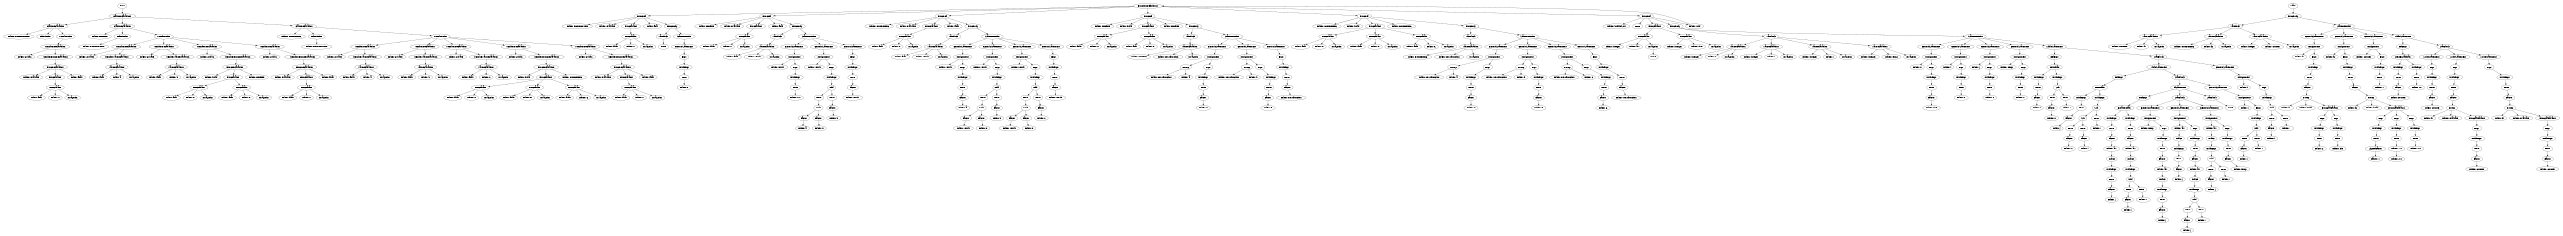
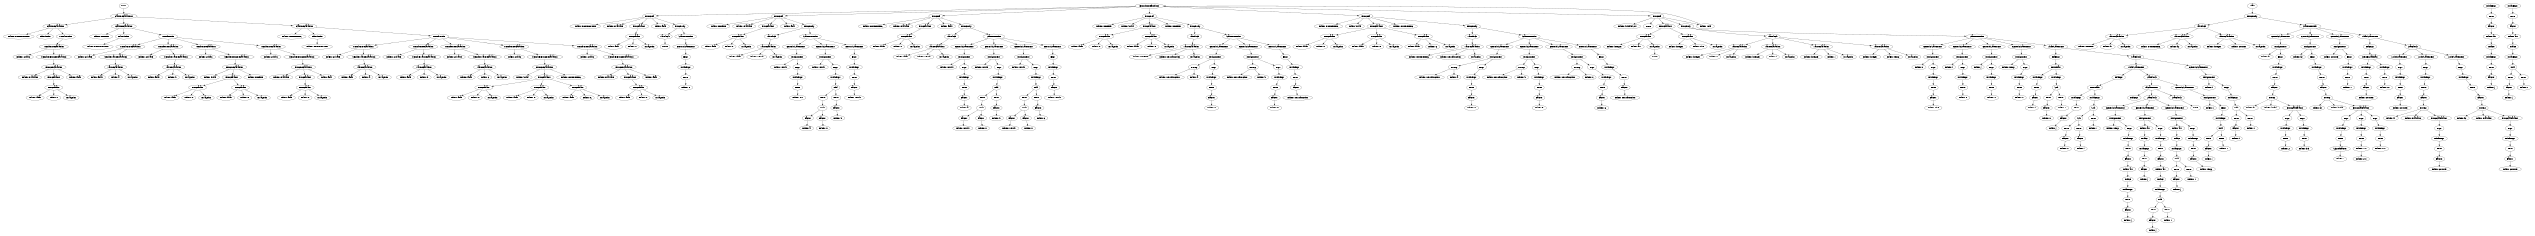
(2124, 108) -> none
(2375, 159) -> (2340, 159)
